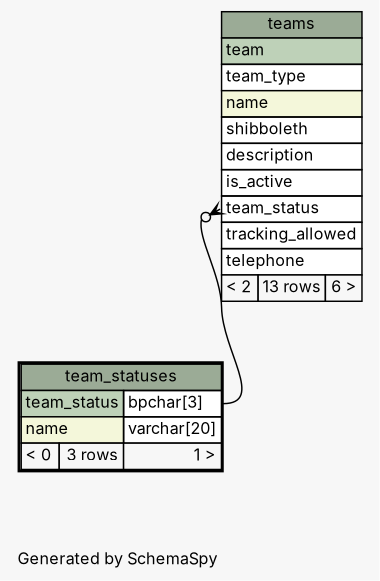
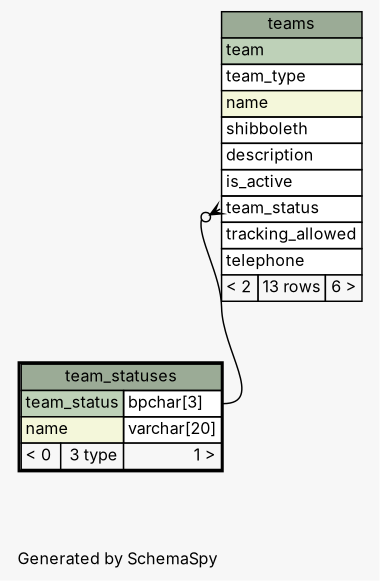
(93, 456) -> (94, 456)
